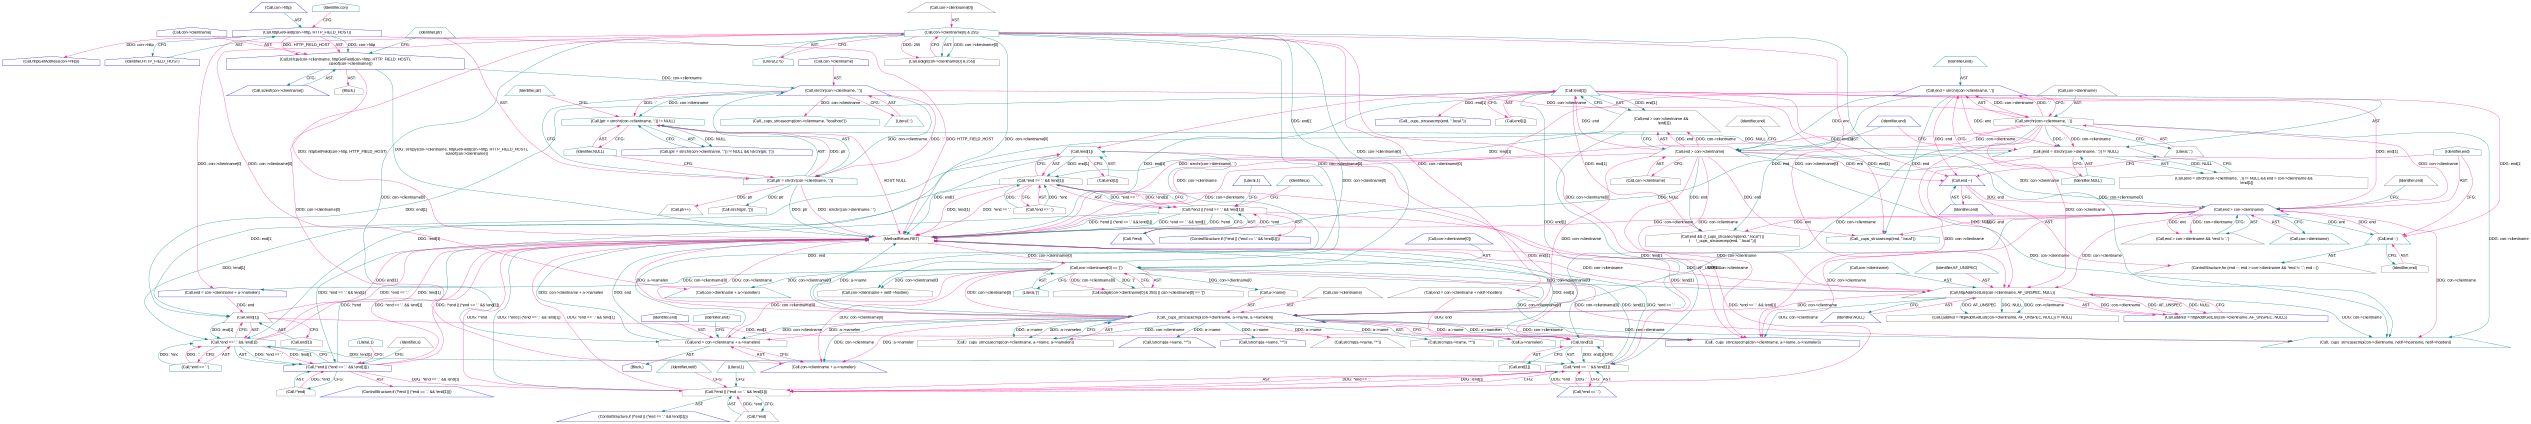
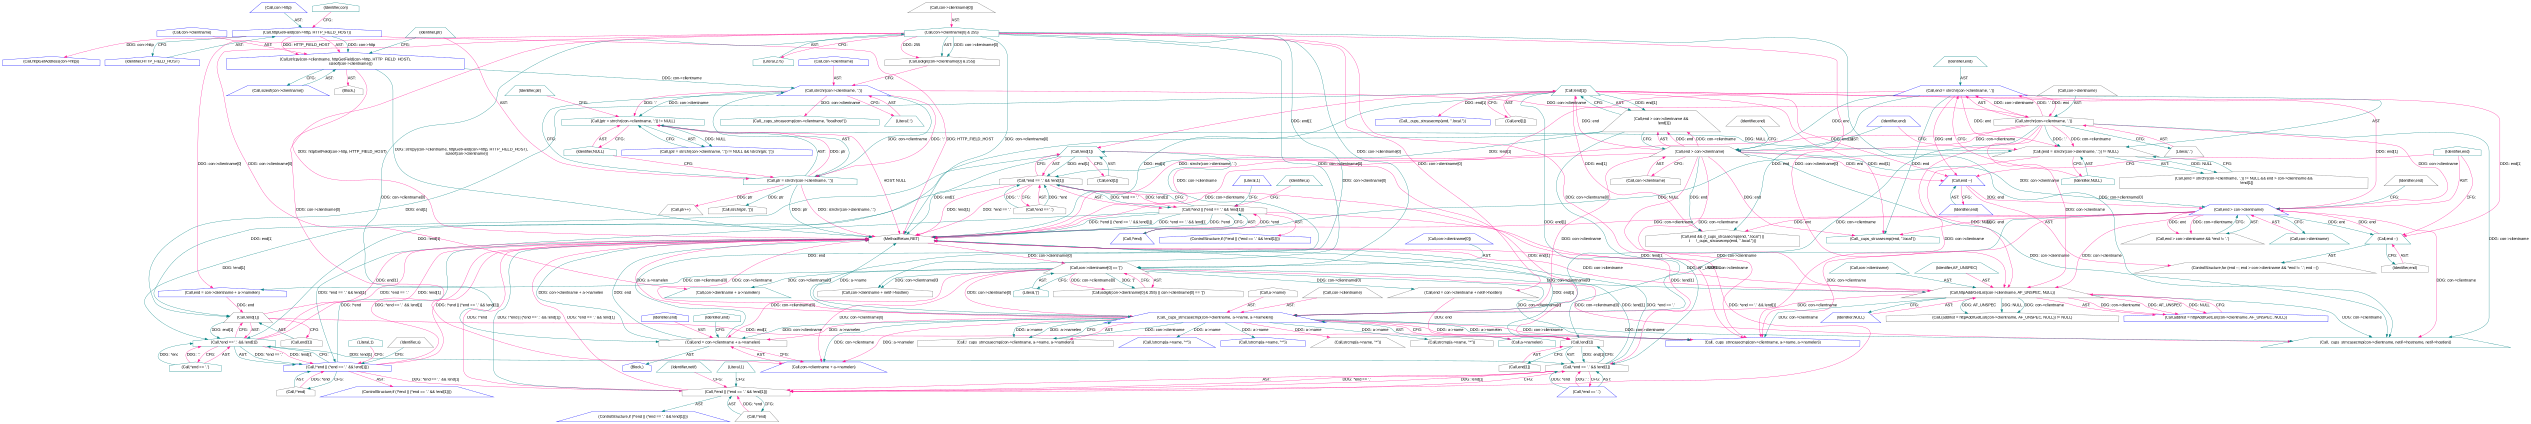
(930, 47) -> (888, 76)
(2061, 103) -> (2061, 103)
(1197, 281) -> (1278, 280)
